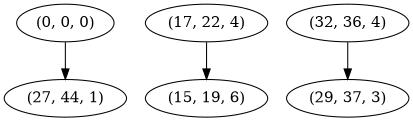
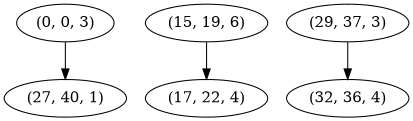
(65, 23) -> (65, 23)
(207, 56) -> (207, 56)
(348, 56) -> (348, 56)
(65, 98) -> (65, 98)
